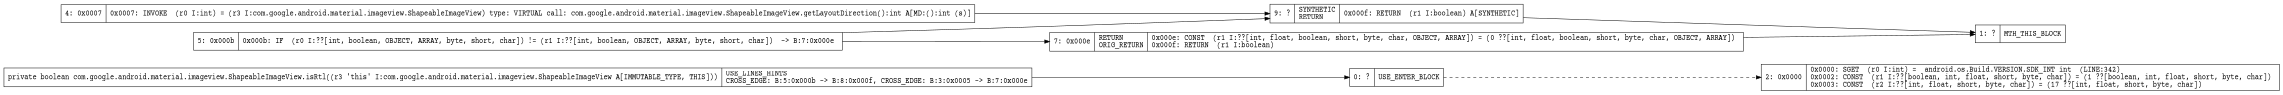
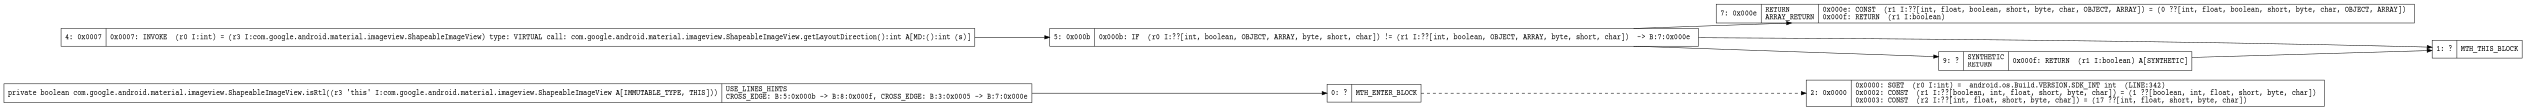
(1120, 14) -> (1010, 37)
(1857, 36) -> (2063, 41)
(1121, 45) -> (1790, 17)
(1409, 77) -> (1386, 93)
